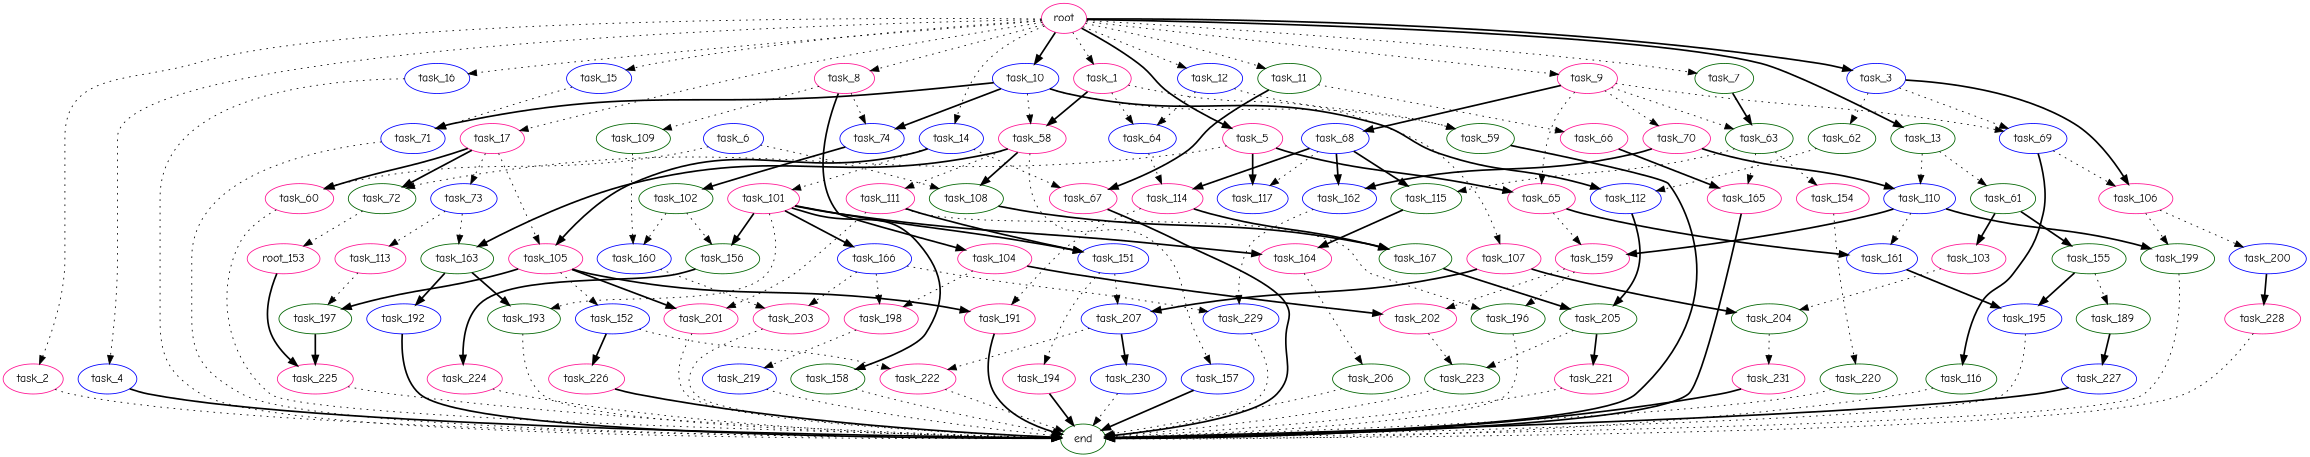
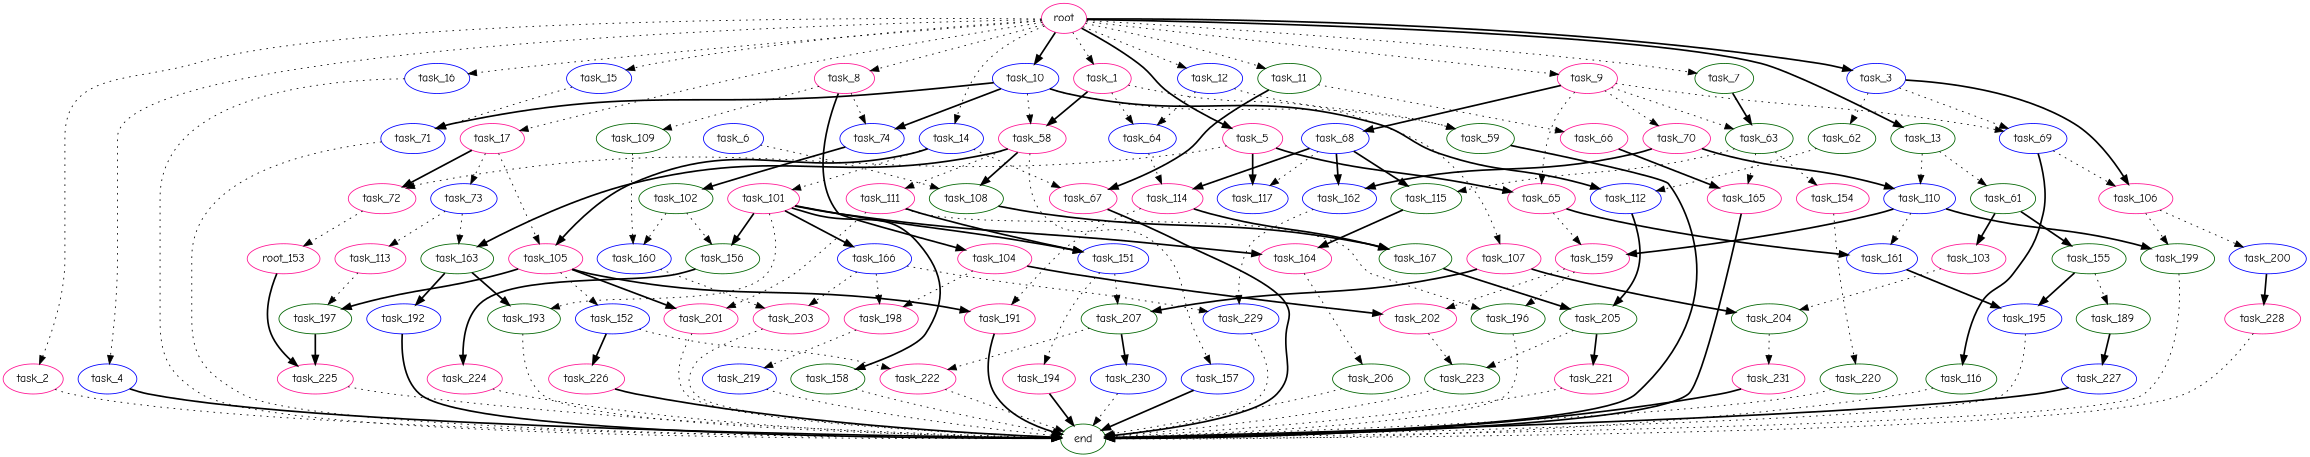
(299, 199) -> none
(382, 199) -> (382, 199)
(1119, 319) -> (1119, 319)
